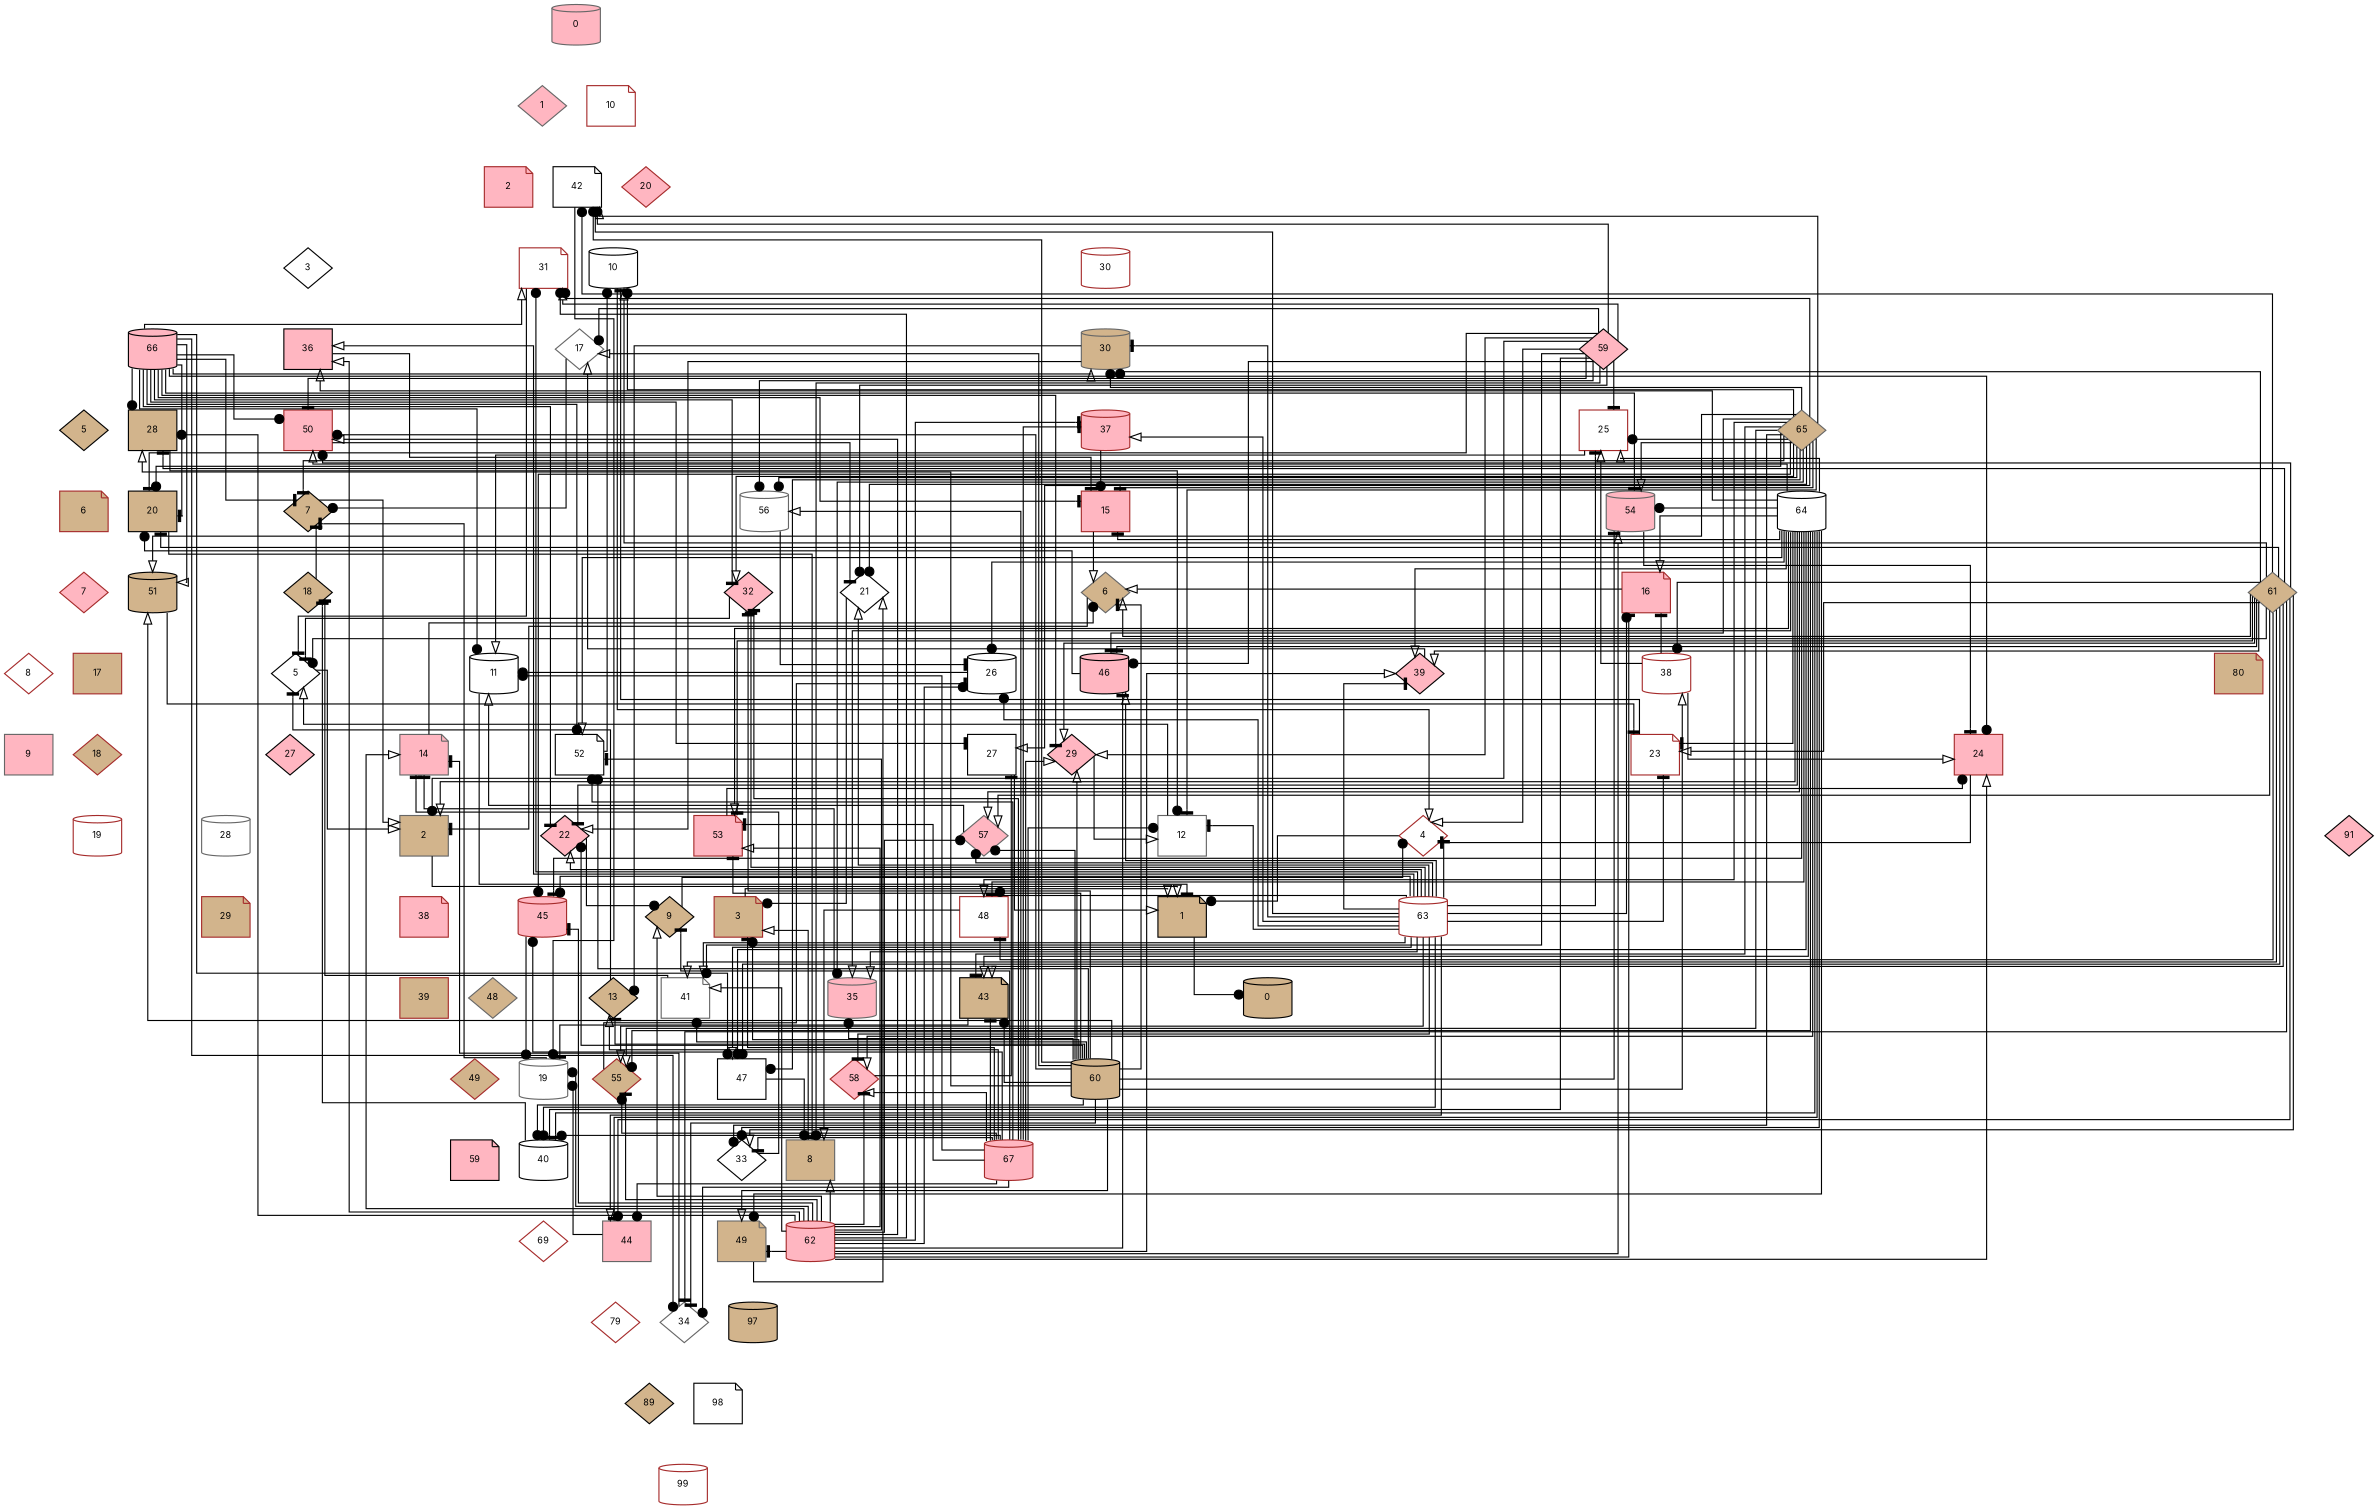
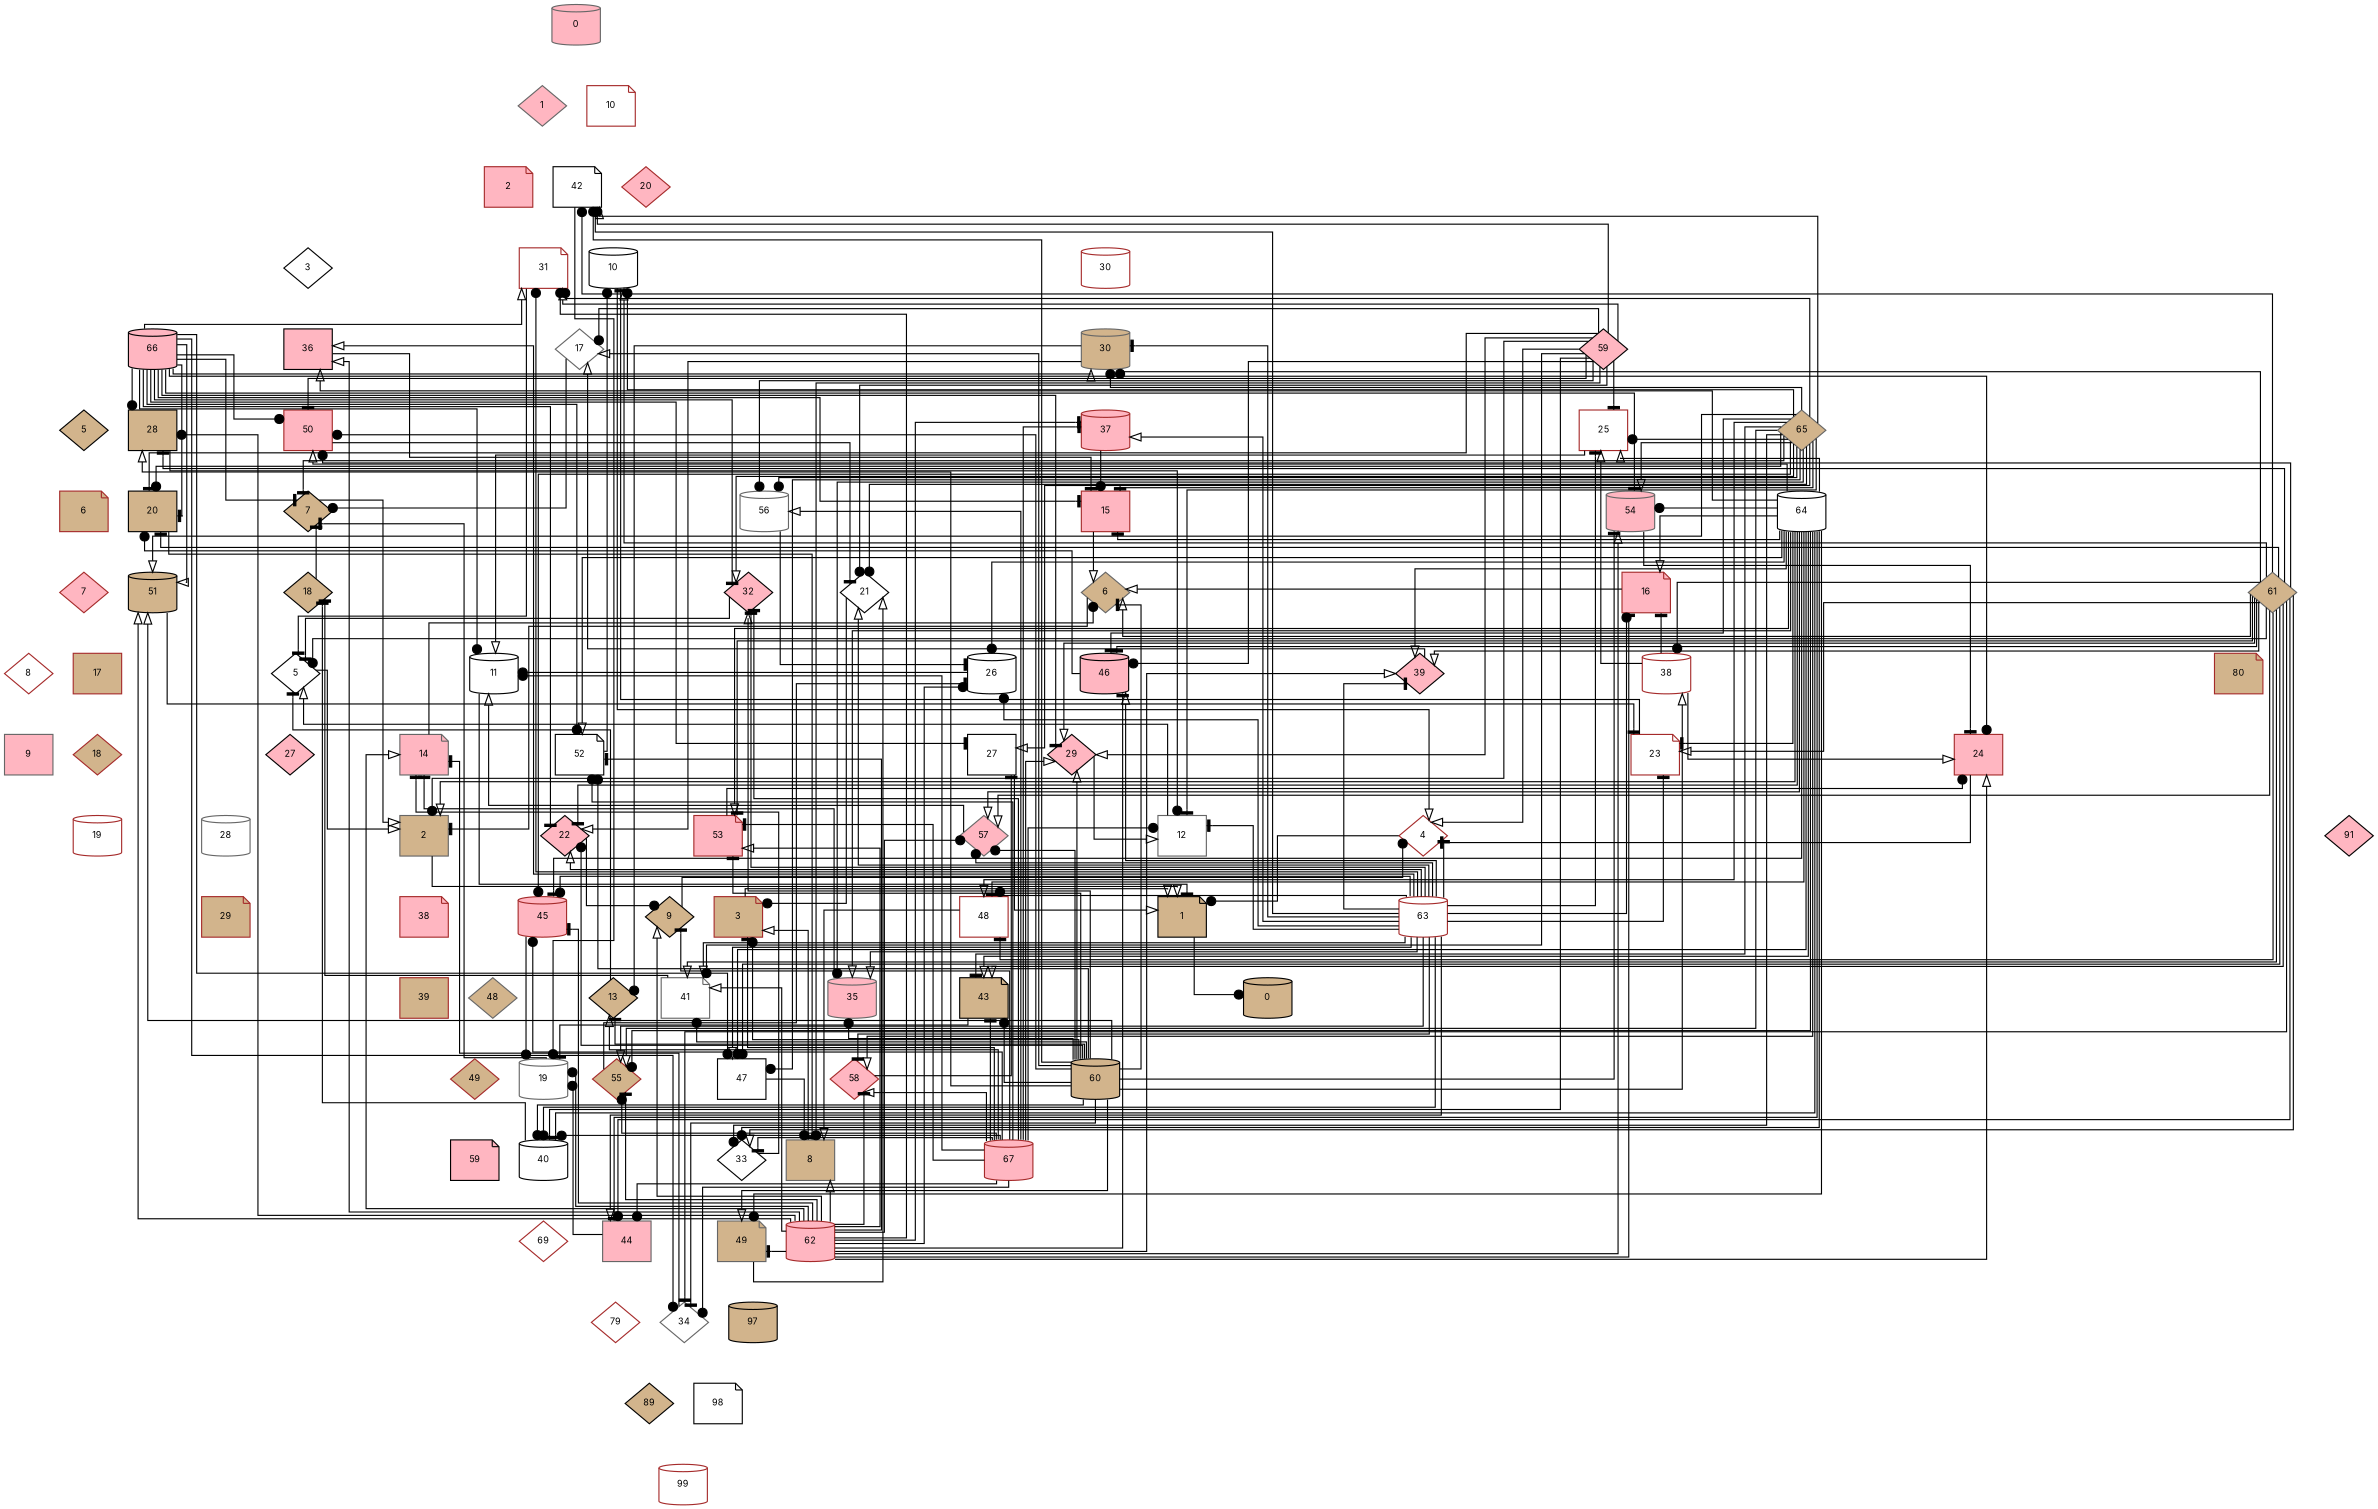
(898, 592) -> (168, 1219)
(867, 891) -> (867, 891)
